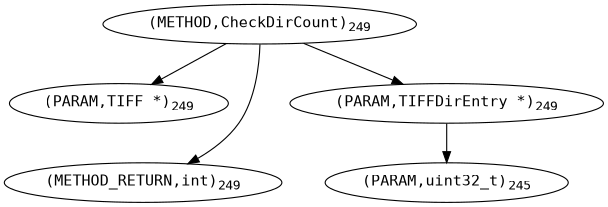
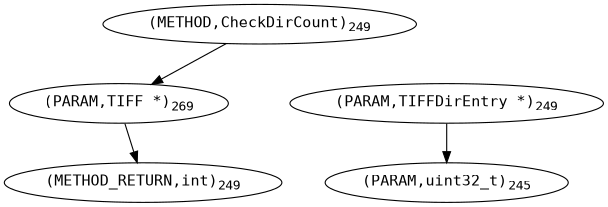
(348, 62) -> none
(183, 102) -> (183, 102)
(246, 111) -> (129, 138)
